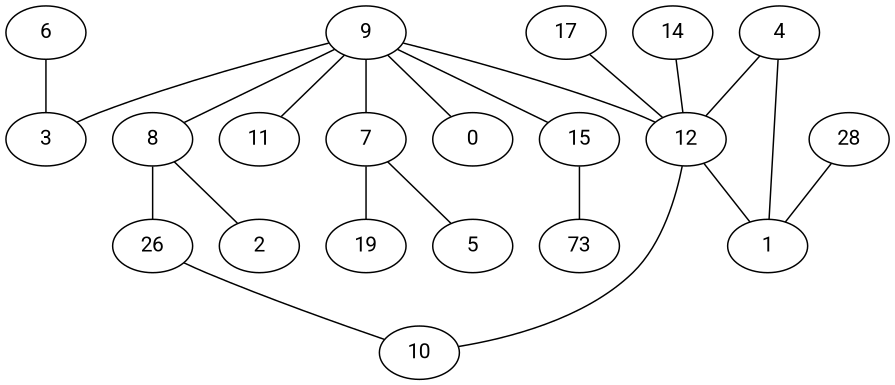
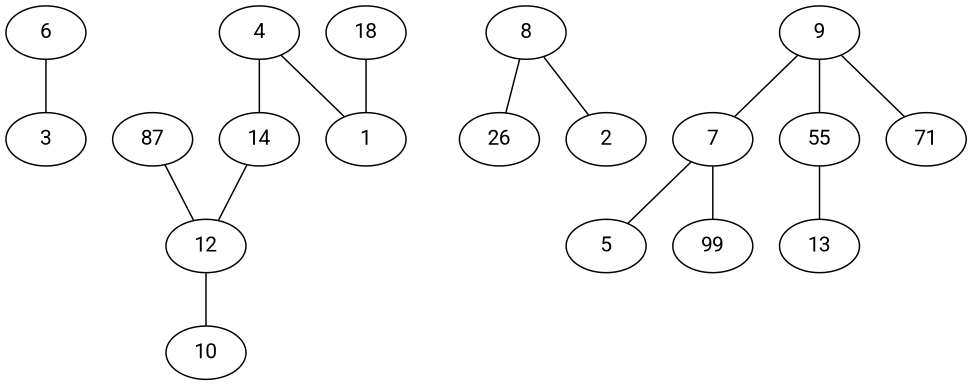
(566, 33) -> (153, 139)
(202, 78) -> none
(531, 78) -> none
(259, 86) -> none
(733, 86) -> (259, 86)
(259, 139) -> (926, 139)
(473, 139) -> none
(579, 139) -> (820, 139)
(849, 139) -> (366, 33)
(727, 193) -> none
(366, 246) -> (713, 246)
(579, 246) -> (820, 246)
(283, 303) -> none
